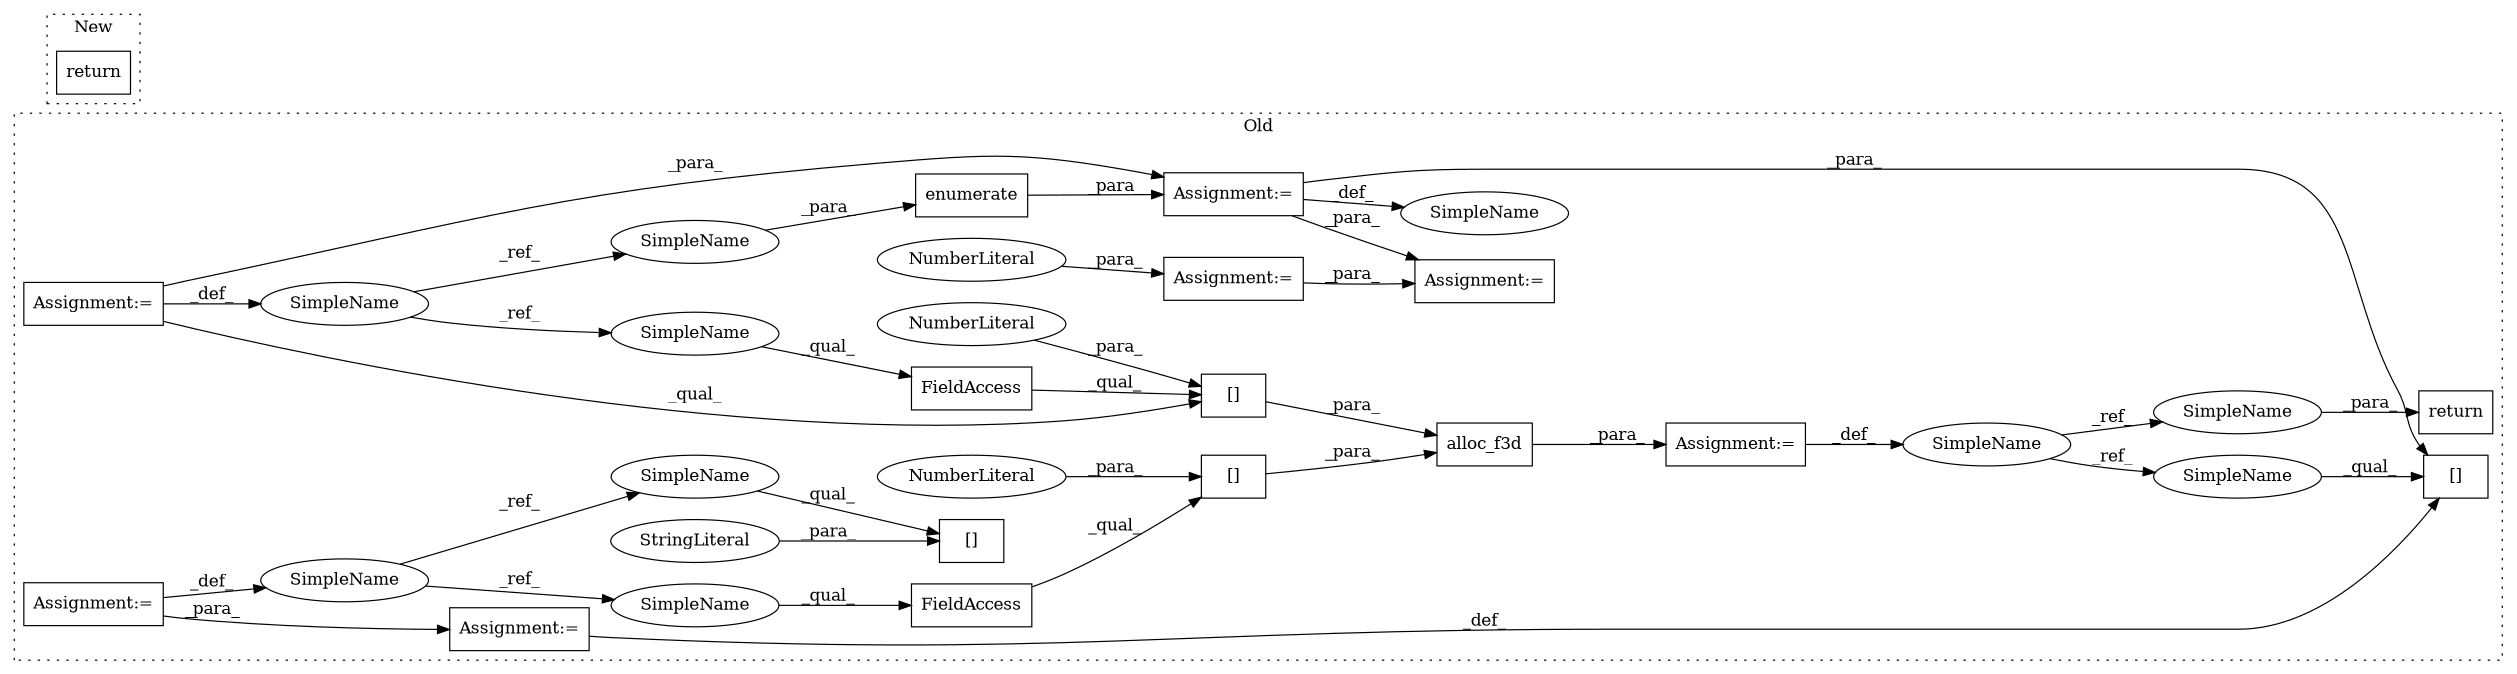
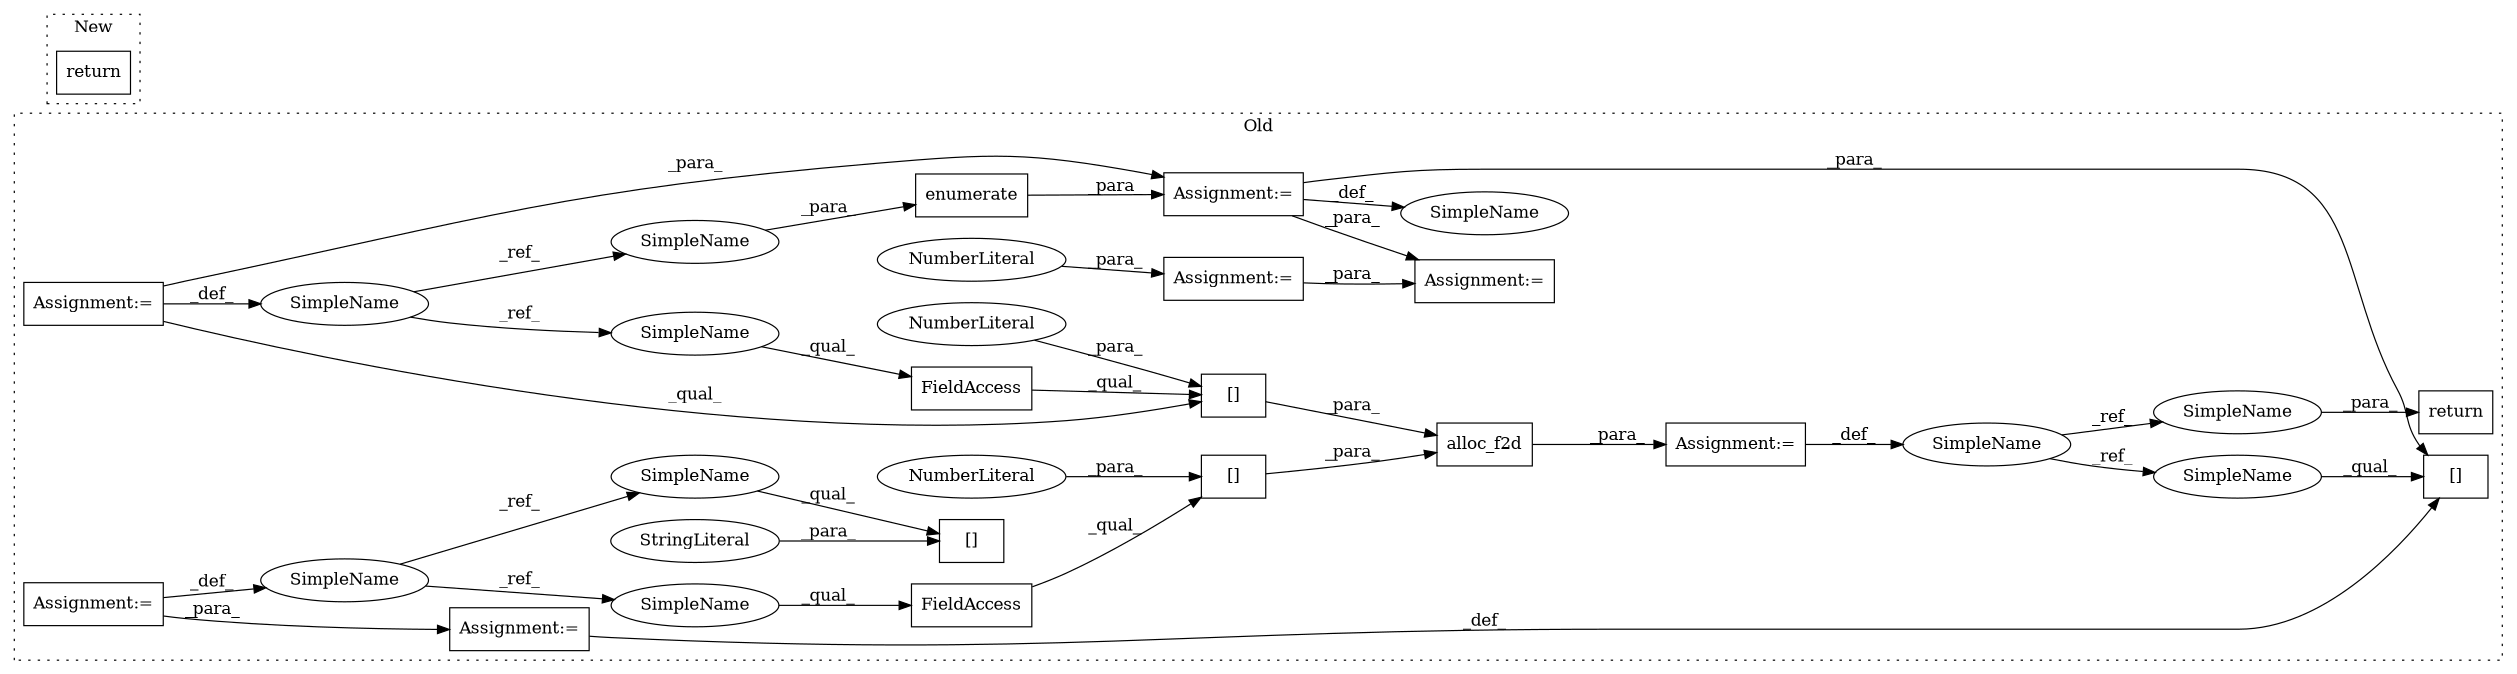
(1485, 444) -> (1485, 444)
